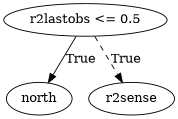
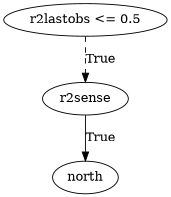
(65, 56) -> (85, 134)
